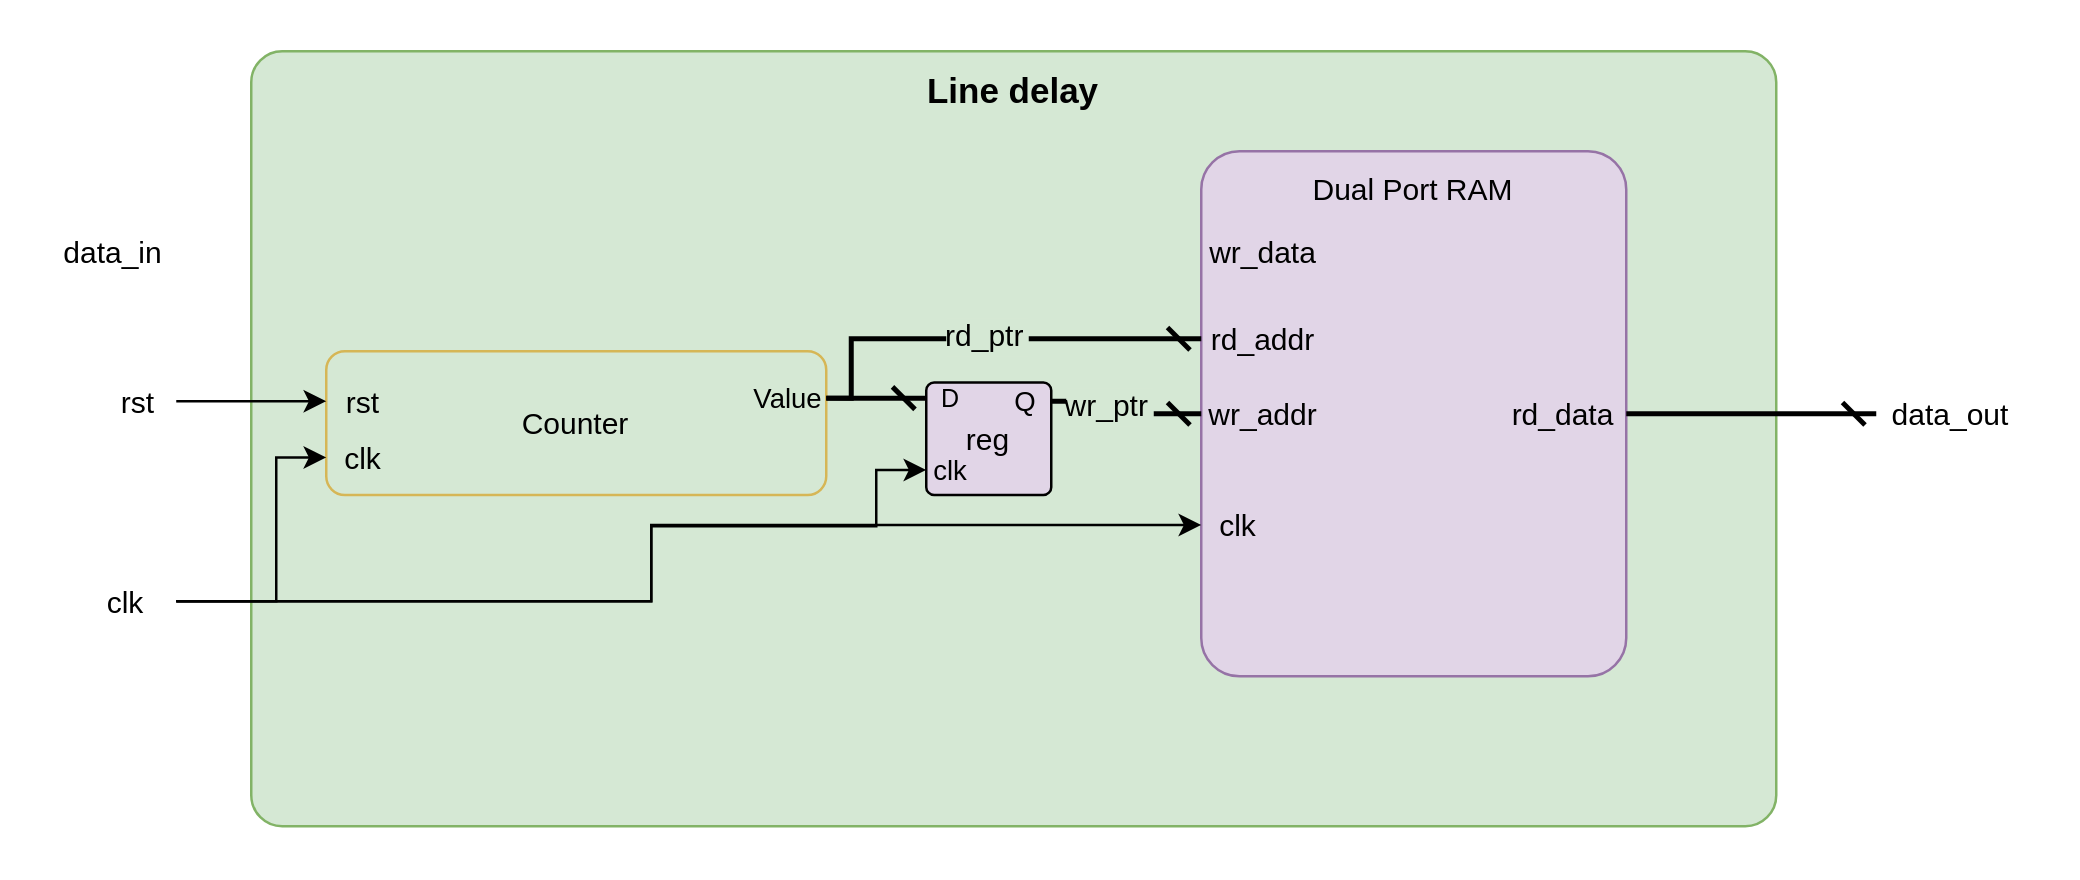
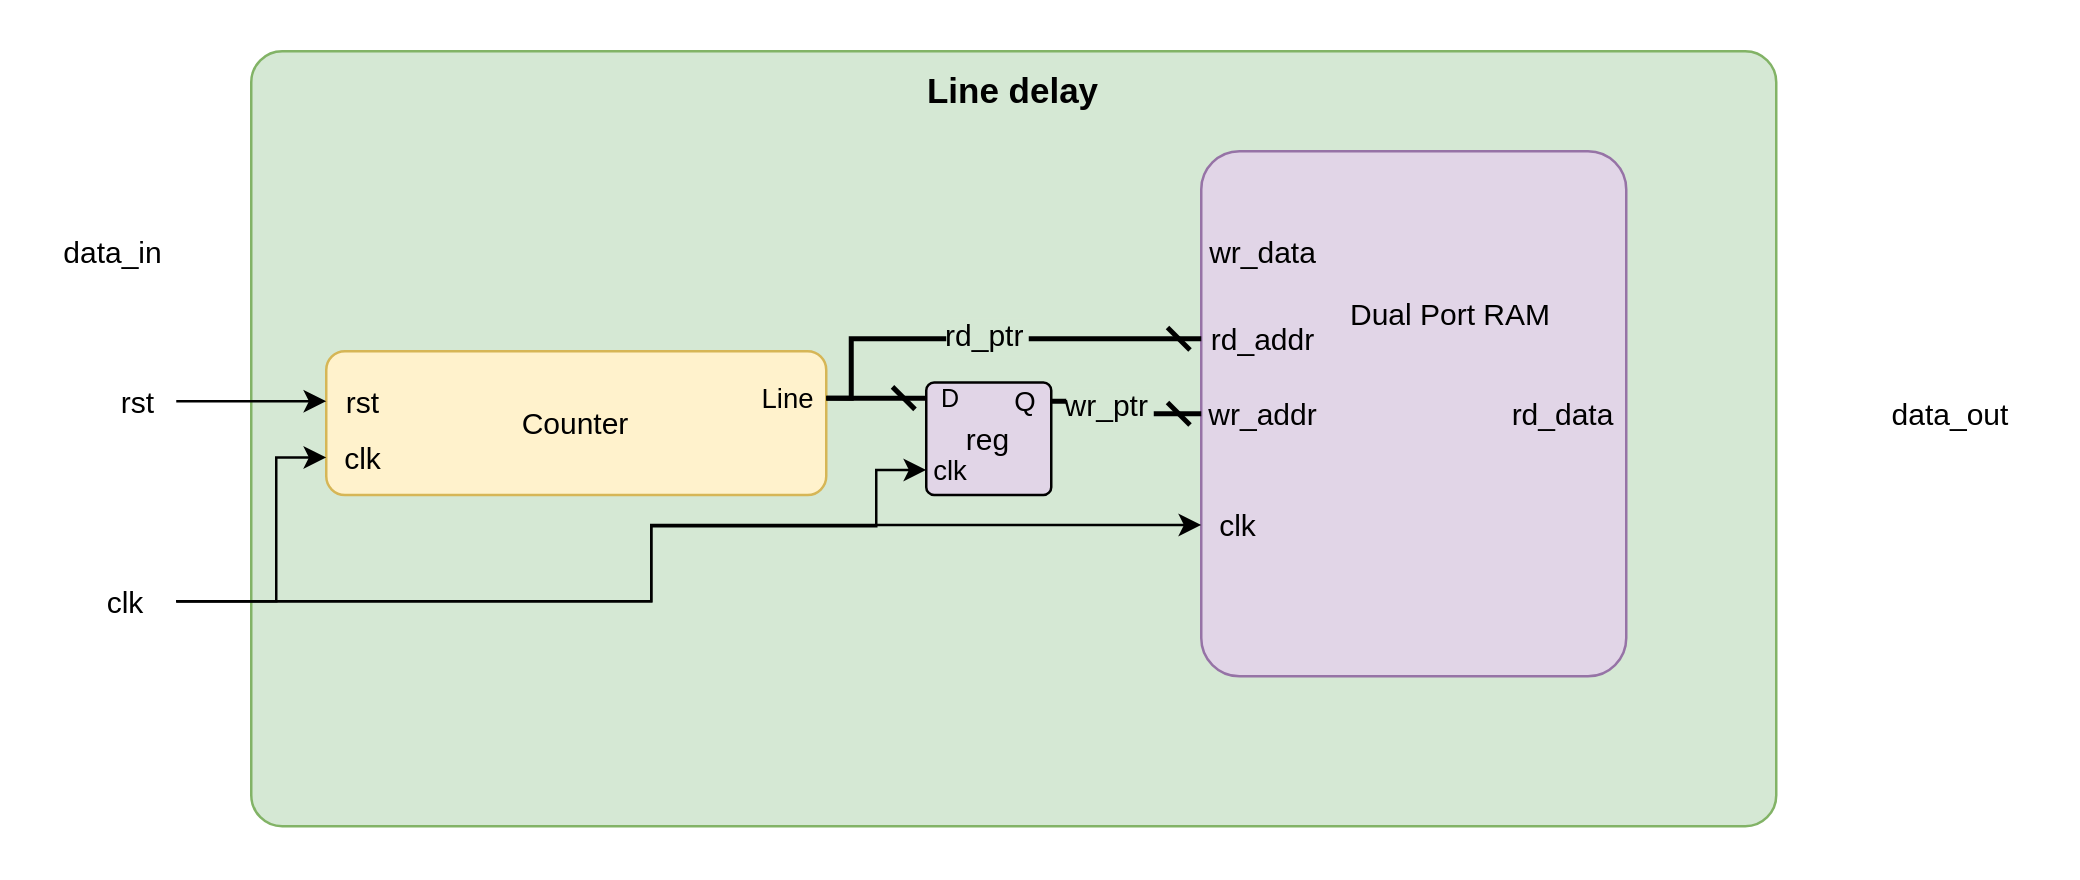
(1414, 189) -> (1451, 314)
(788, 399) -> (788, 399)
(1751, 414) -> none
(576, 423) -> (576, 423)
